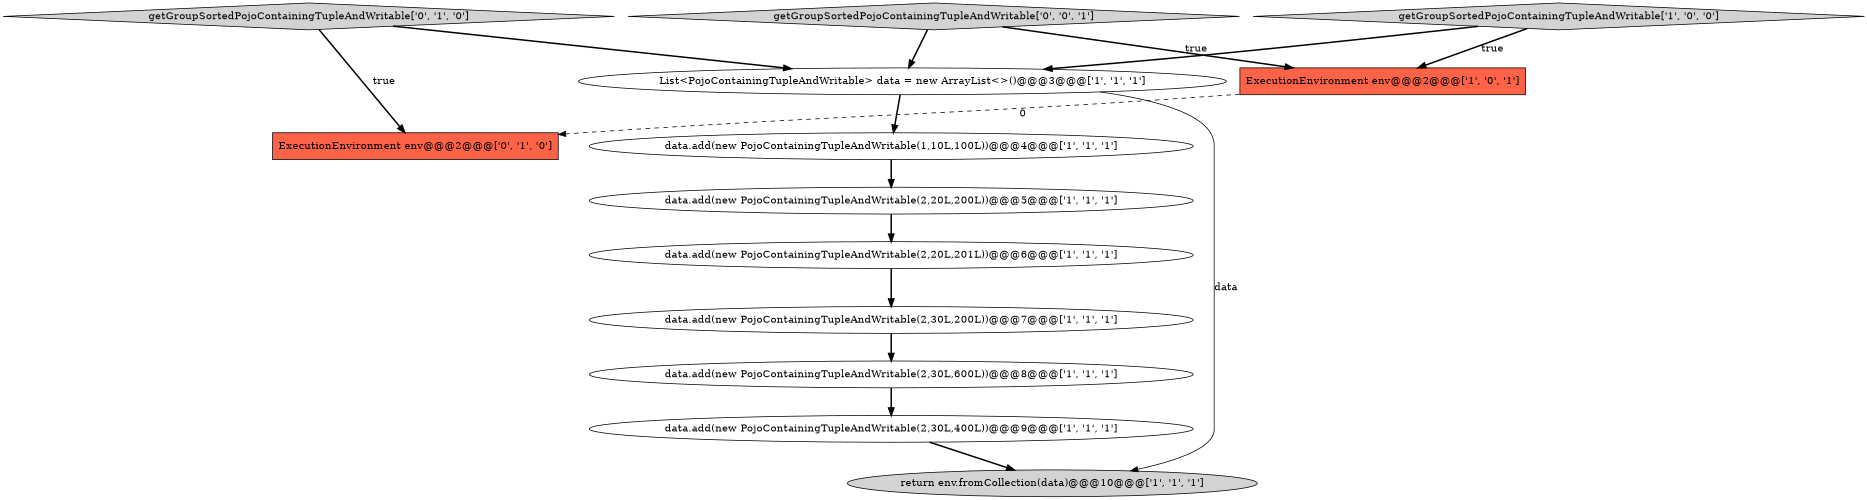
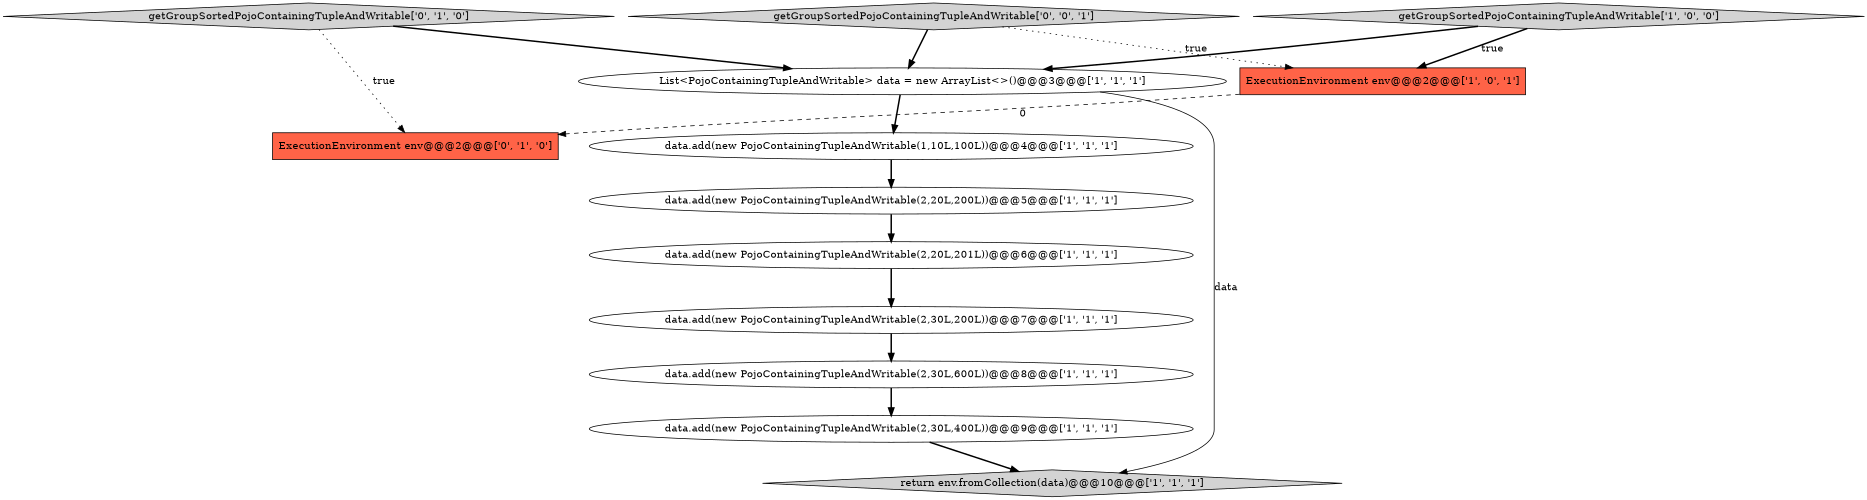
(1144, 47) -> (1144, 47)
(359, 78) -> (359, 78)
(1052, 483) -> (1052, 483)
